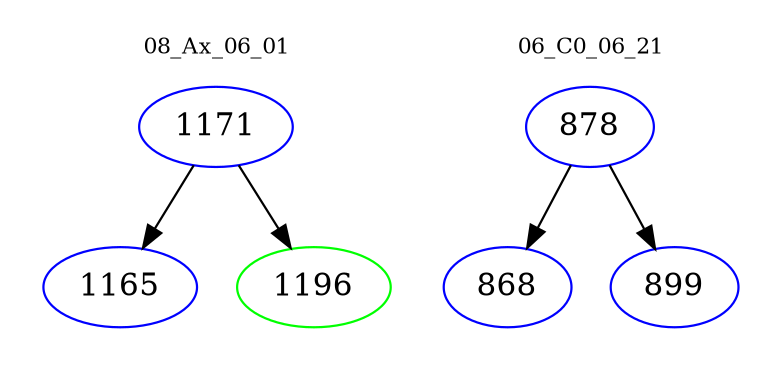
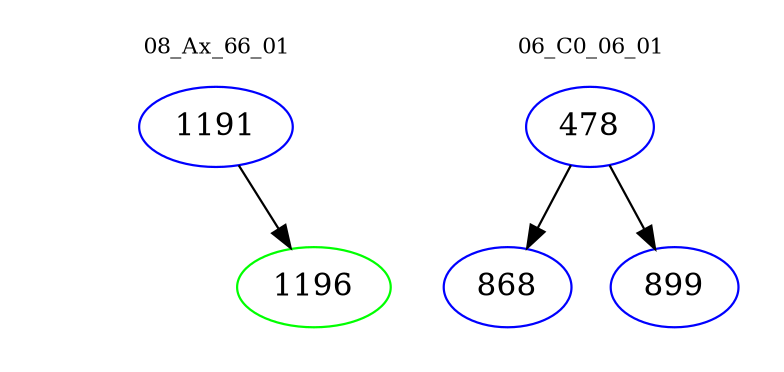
(217, 48) -> (217, 48)
(591, 48) -> (591, 48)
(216, 127) -> (216, 127)
(590, 127) -> (590, 127)
(120, 287) -> none
